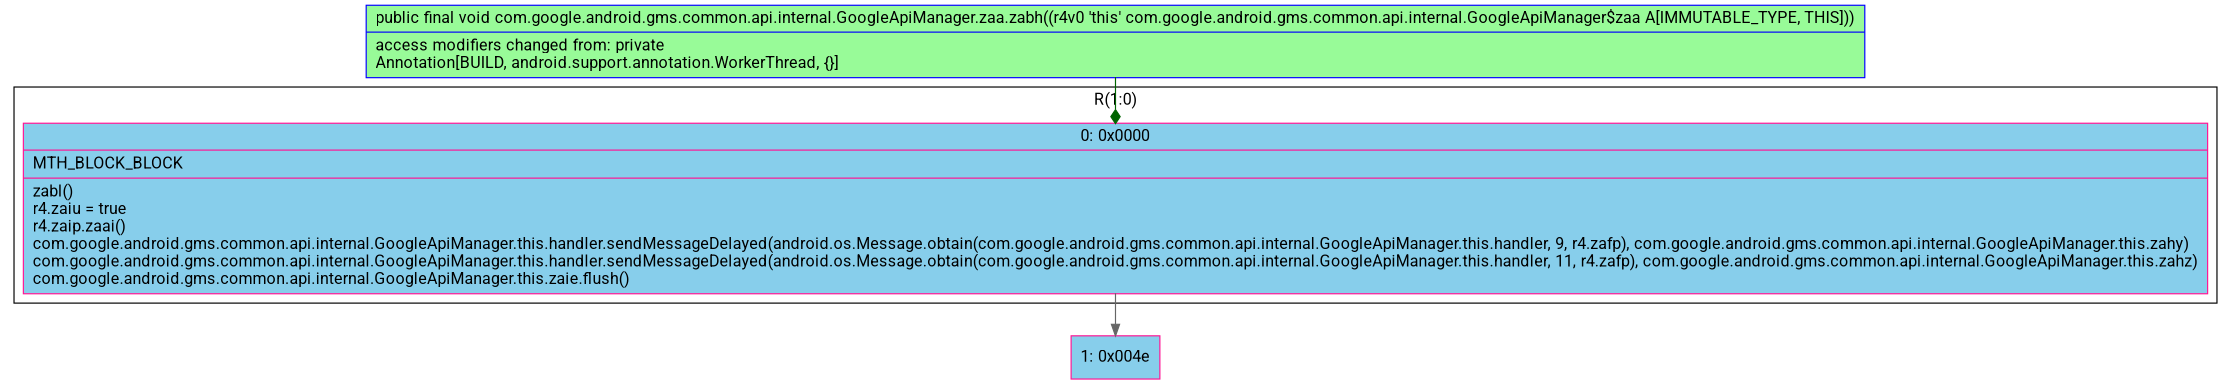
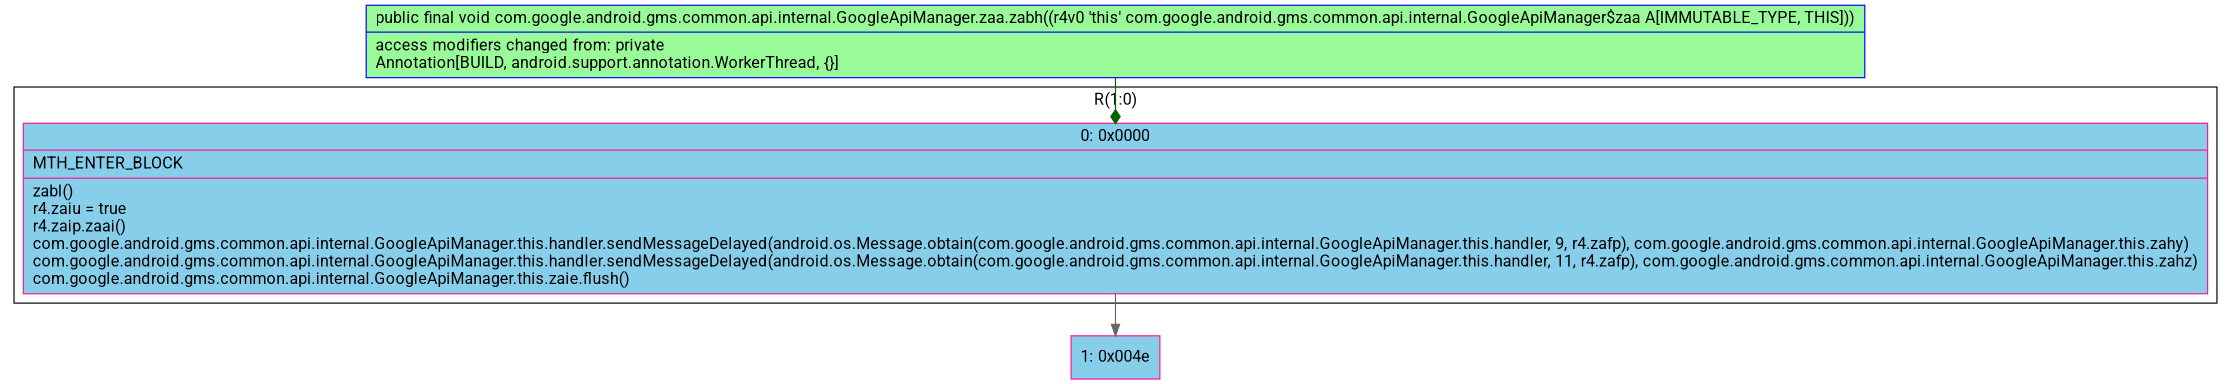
(109, 164) -> (109, 164)
